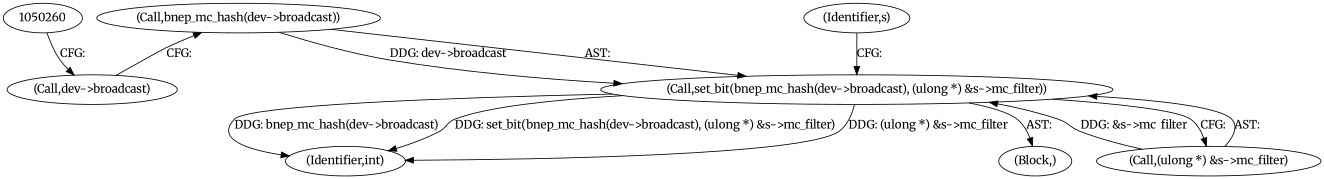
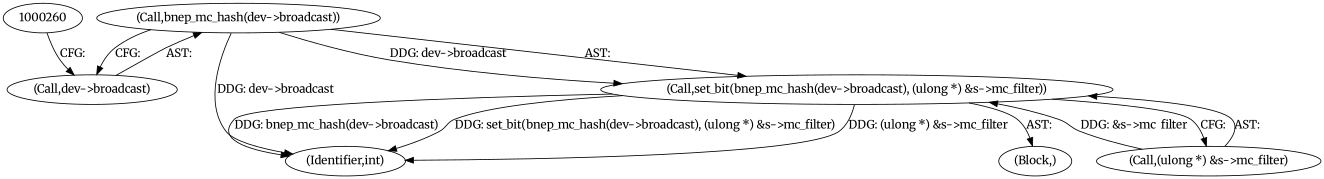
(43, 18) -> (43, 18)
(857, 18) -> none
none -> (122, 43)
(181, 54) -> (181, 54)
none -> (218, 113)
